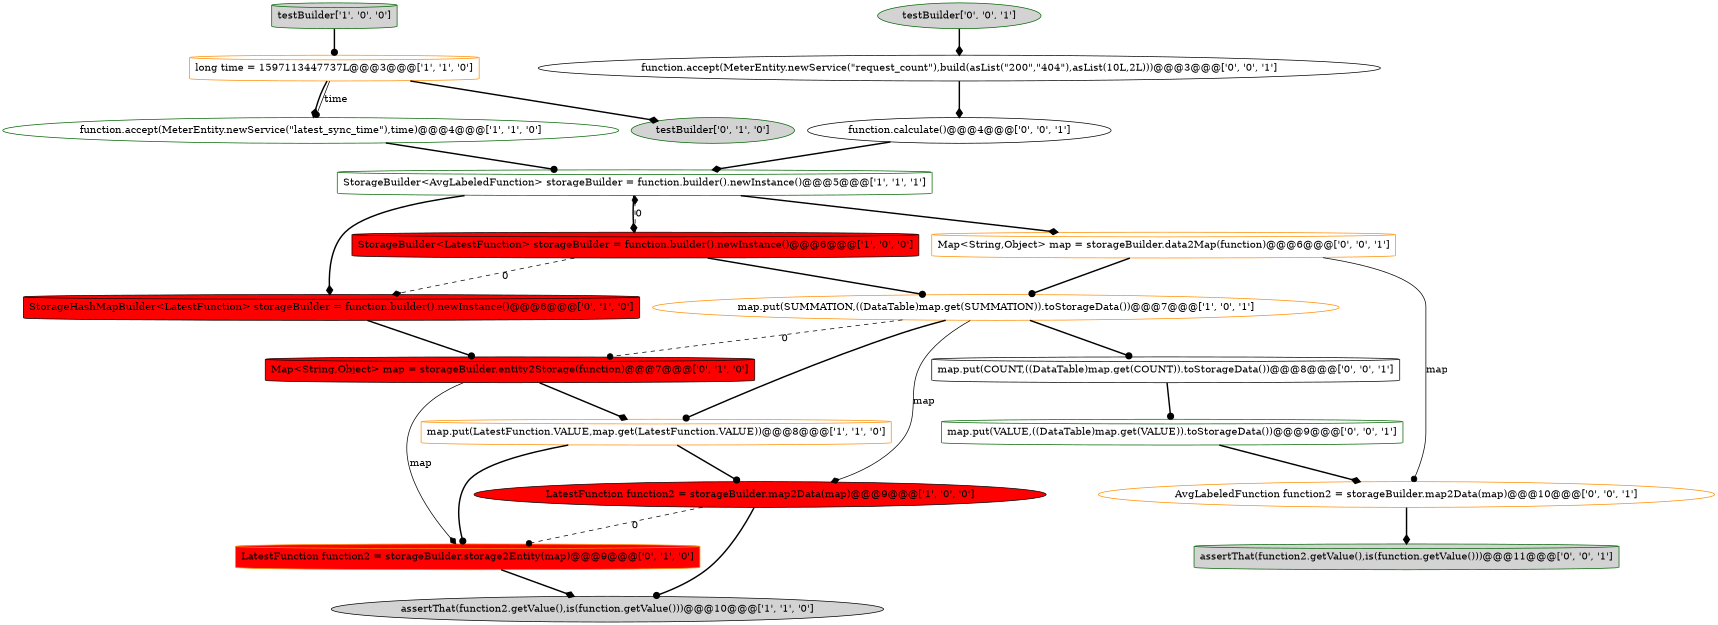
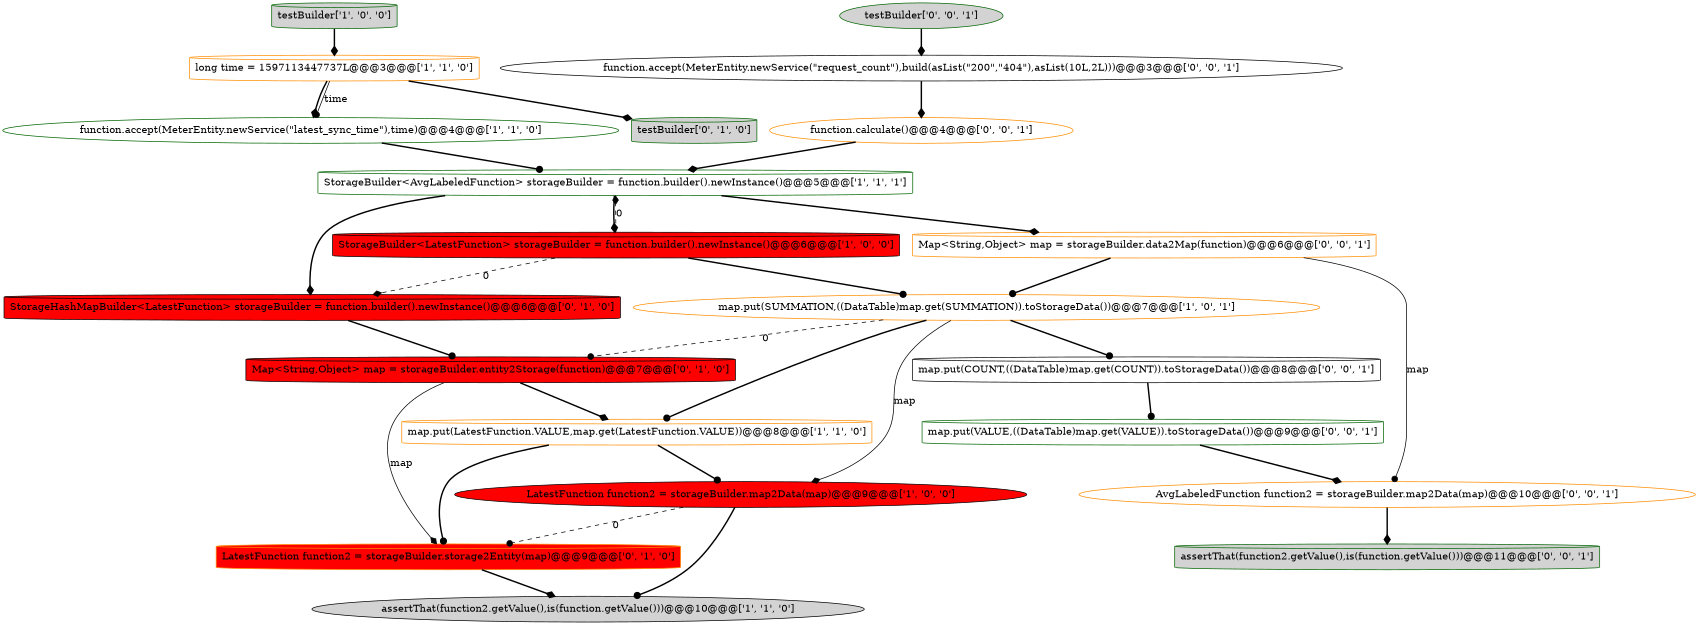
(334, 39) -> (334, 38)
(713, 130) -> (694, 130)
(959, 130) -> (921, 130)
